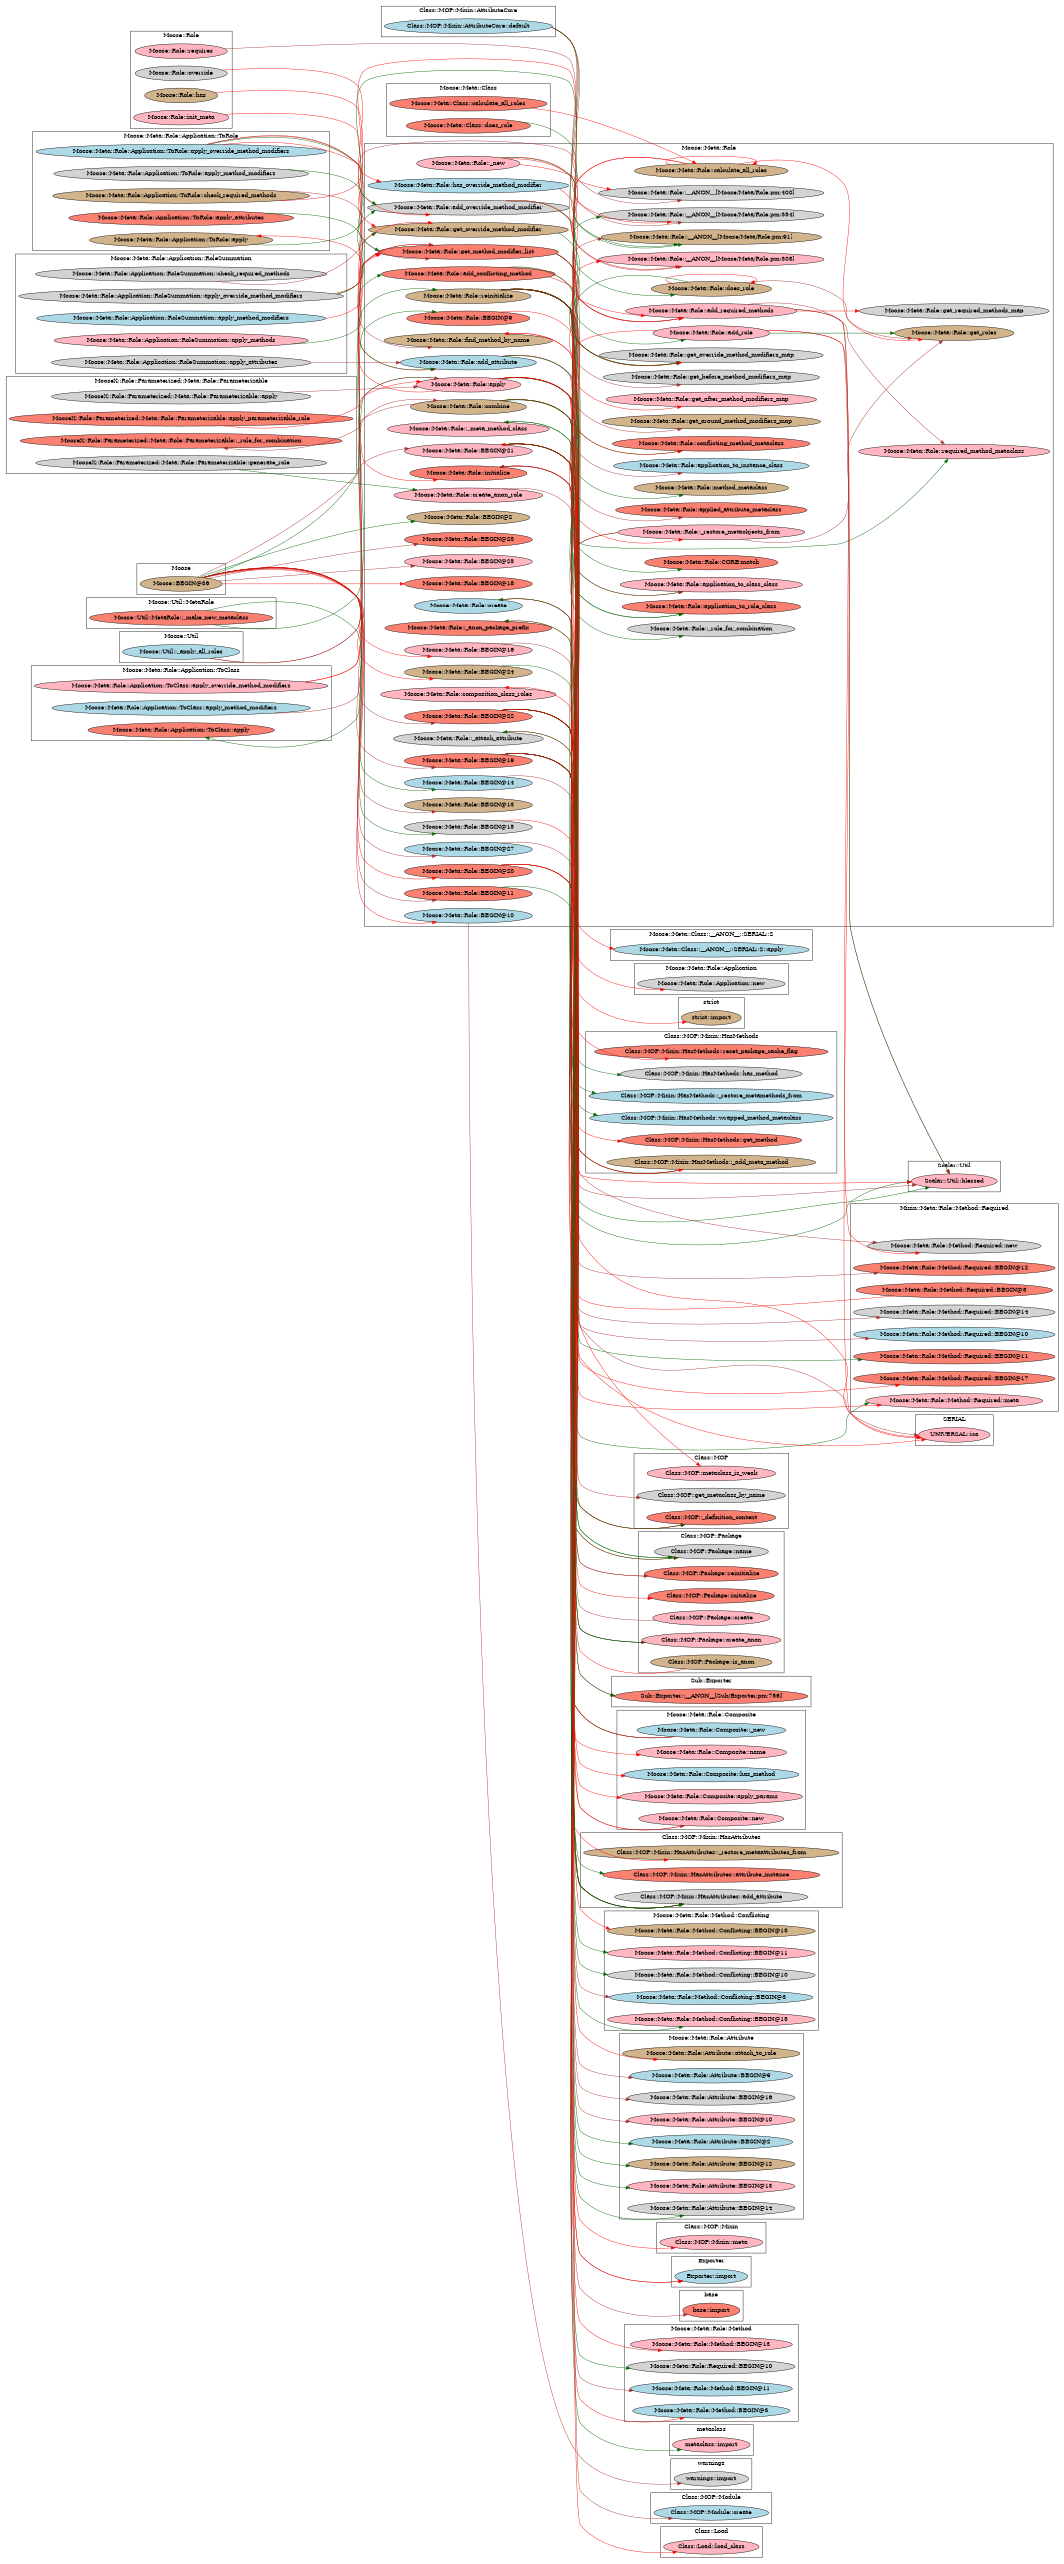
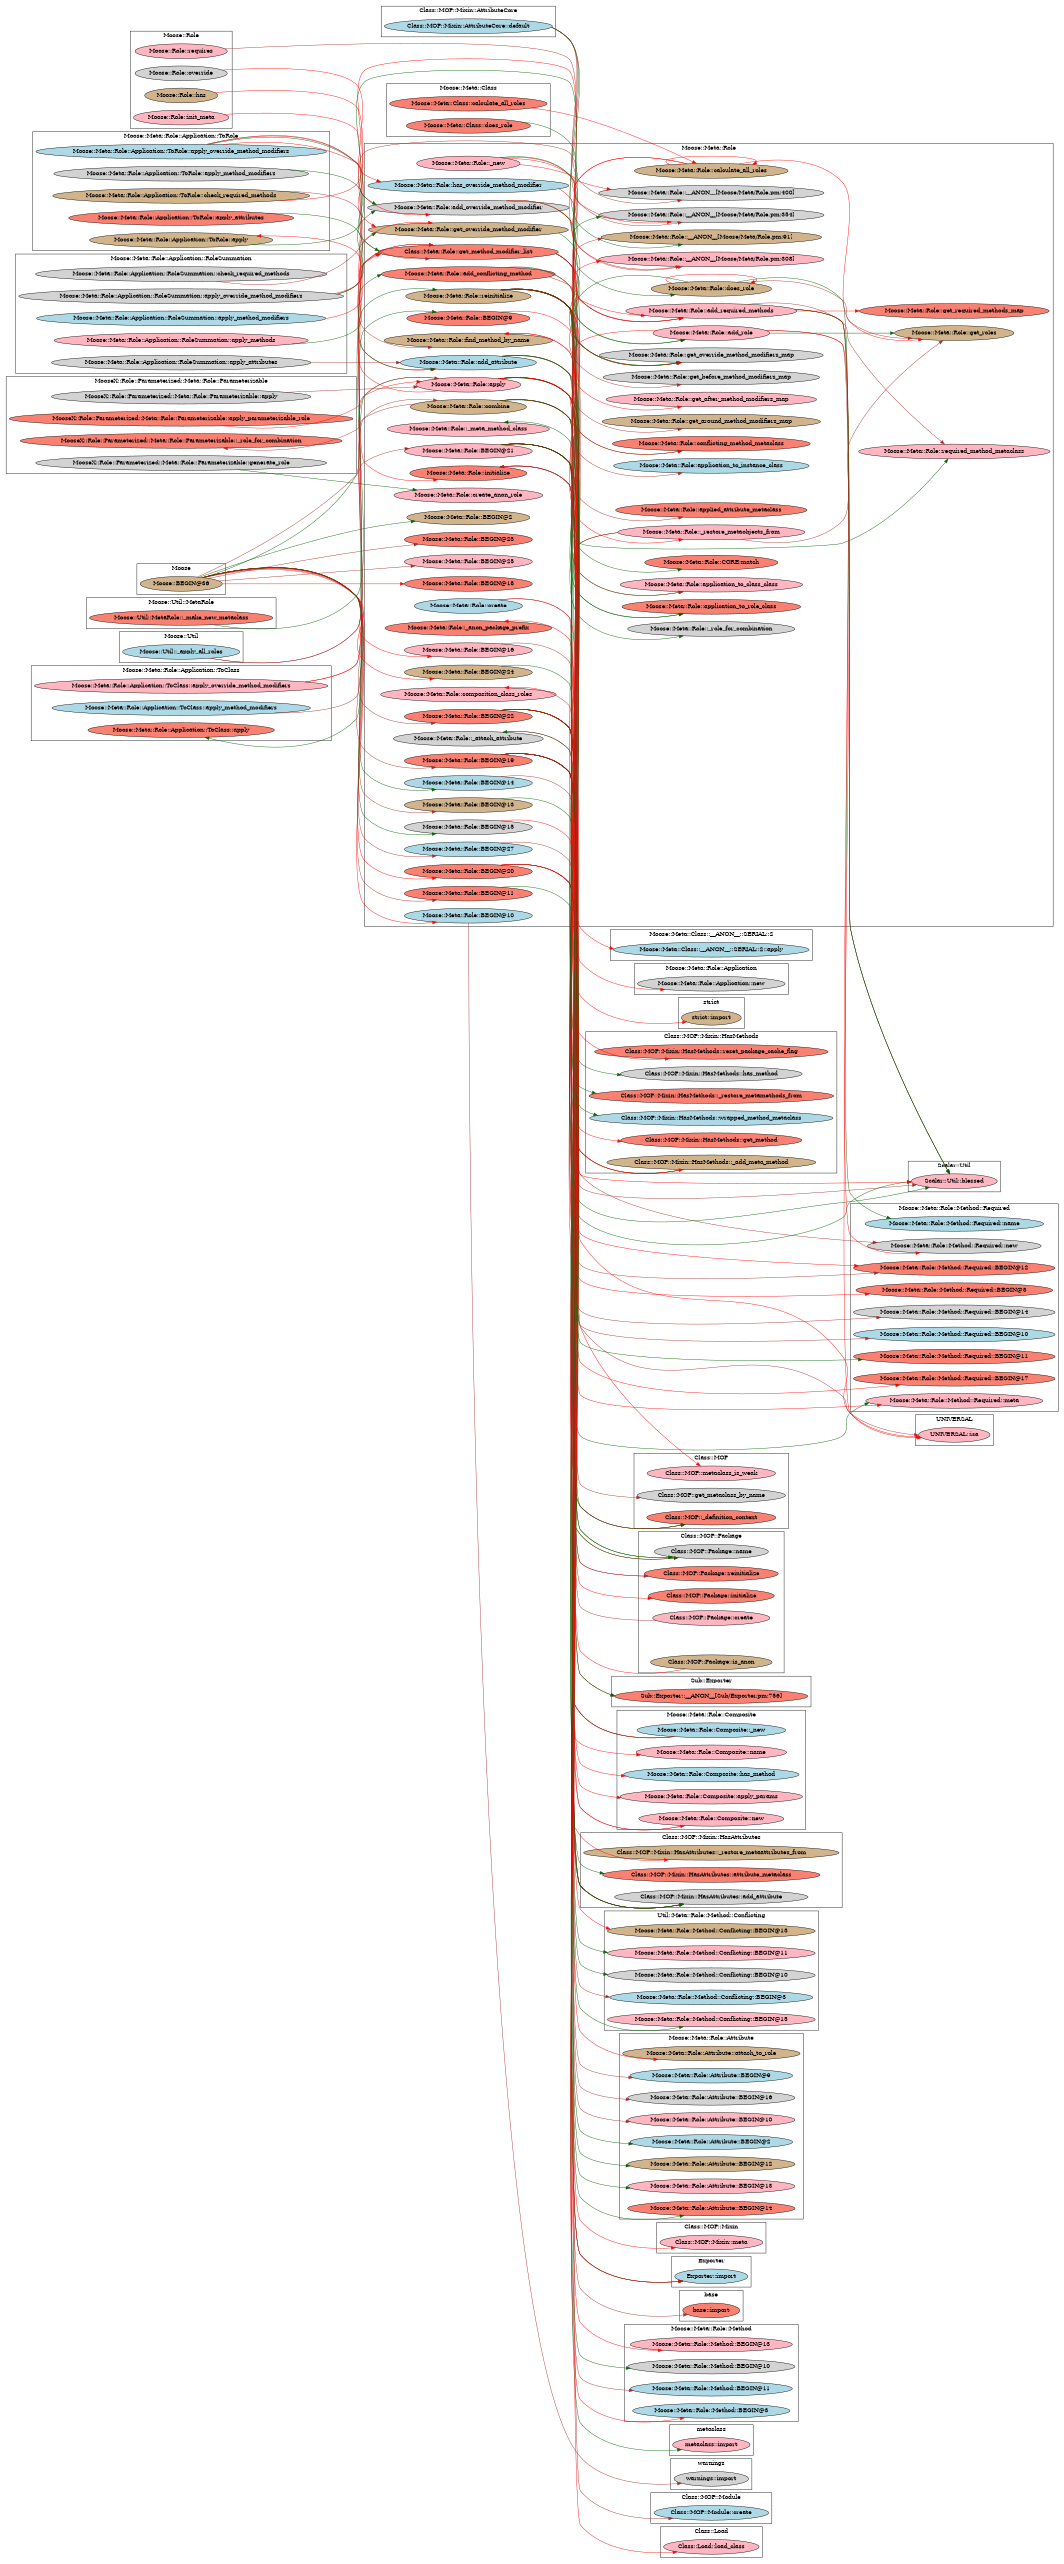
(574, 214) -> (573, 264)
(468, 252) -> (468, 252)
(954, 311) -> (954, 311)
(711, 488) -> none
(347, 623) -> (362, 662)
none -> (849, 689)
(574, 1022) -> (572, 916)
(711, 1096) -> (711, 1096)
(574, 1180) -> (574, 1146)
(954, 1208) -> (954, 1208)
none -> (954, 1224)
(590, 1302) -> (572, 978)
(954, 1419) -> (954, 1419)
none -> (575, 1552)
(711, 1640) -> none
(711, 1875) -> (711, 1875)
(711, 1916) -> (711, 1916)
(711, 2208) -> (711, 2208)
(711, 2367) -> (711, 2367)
